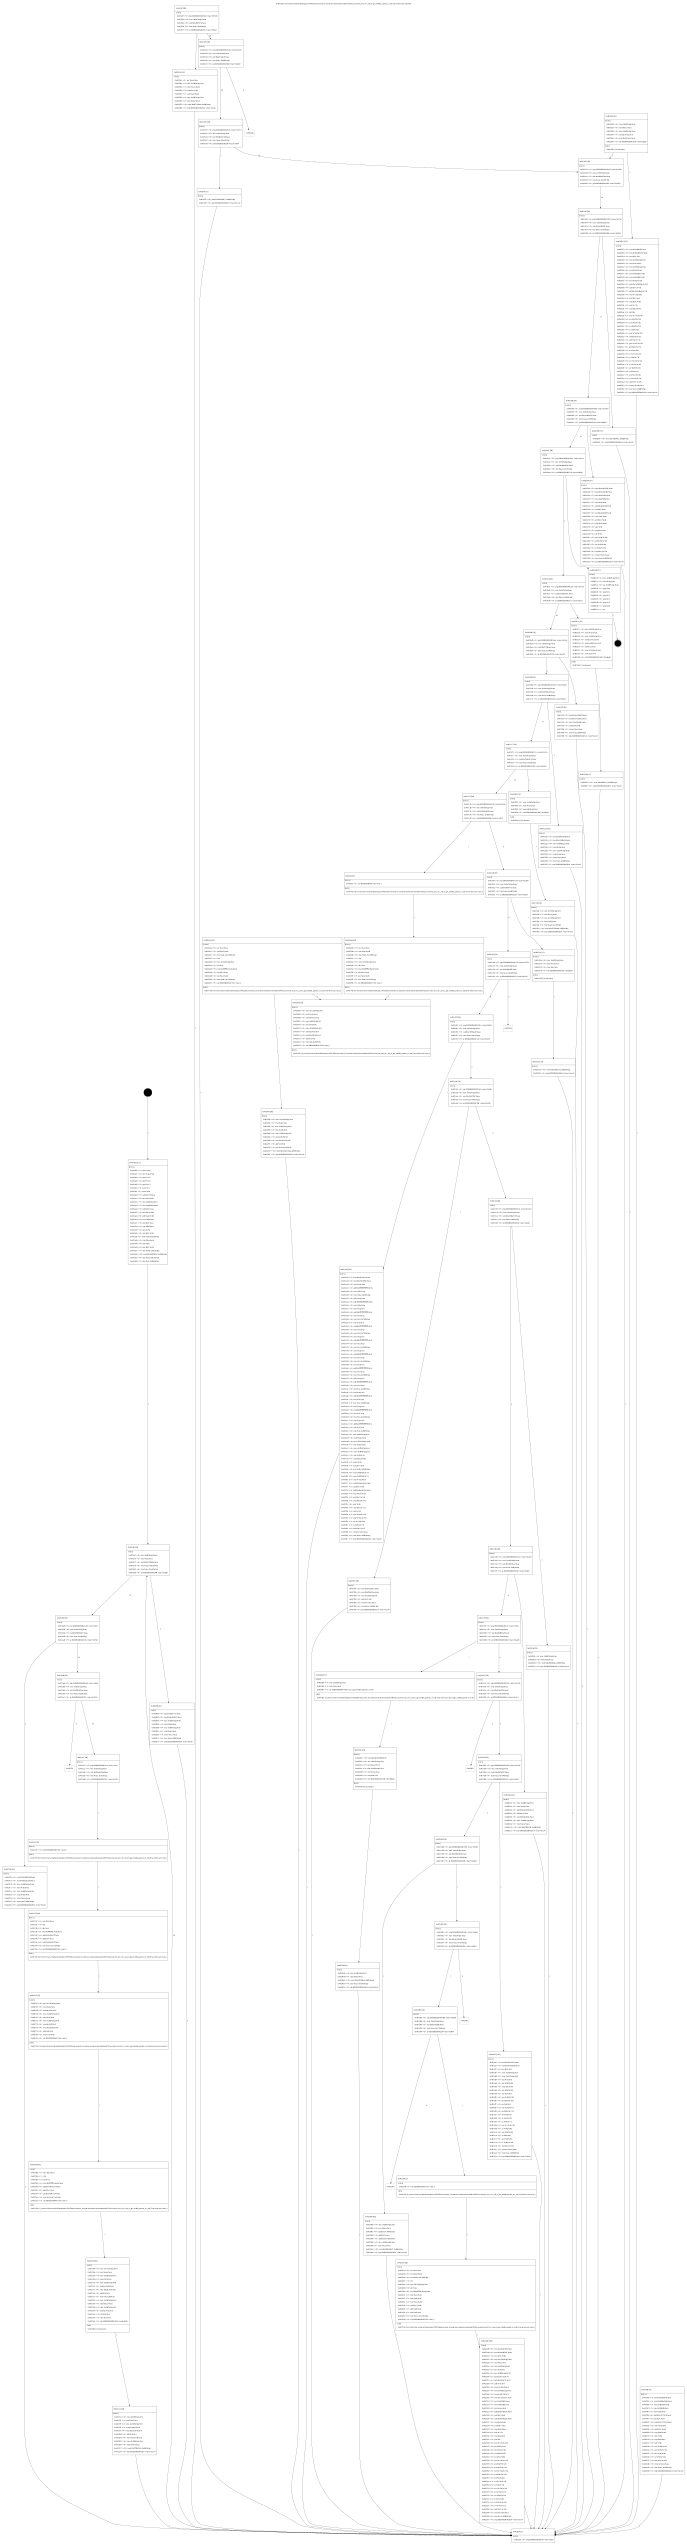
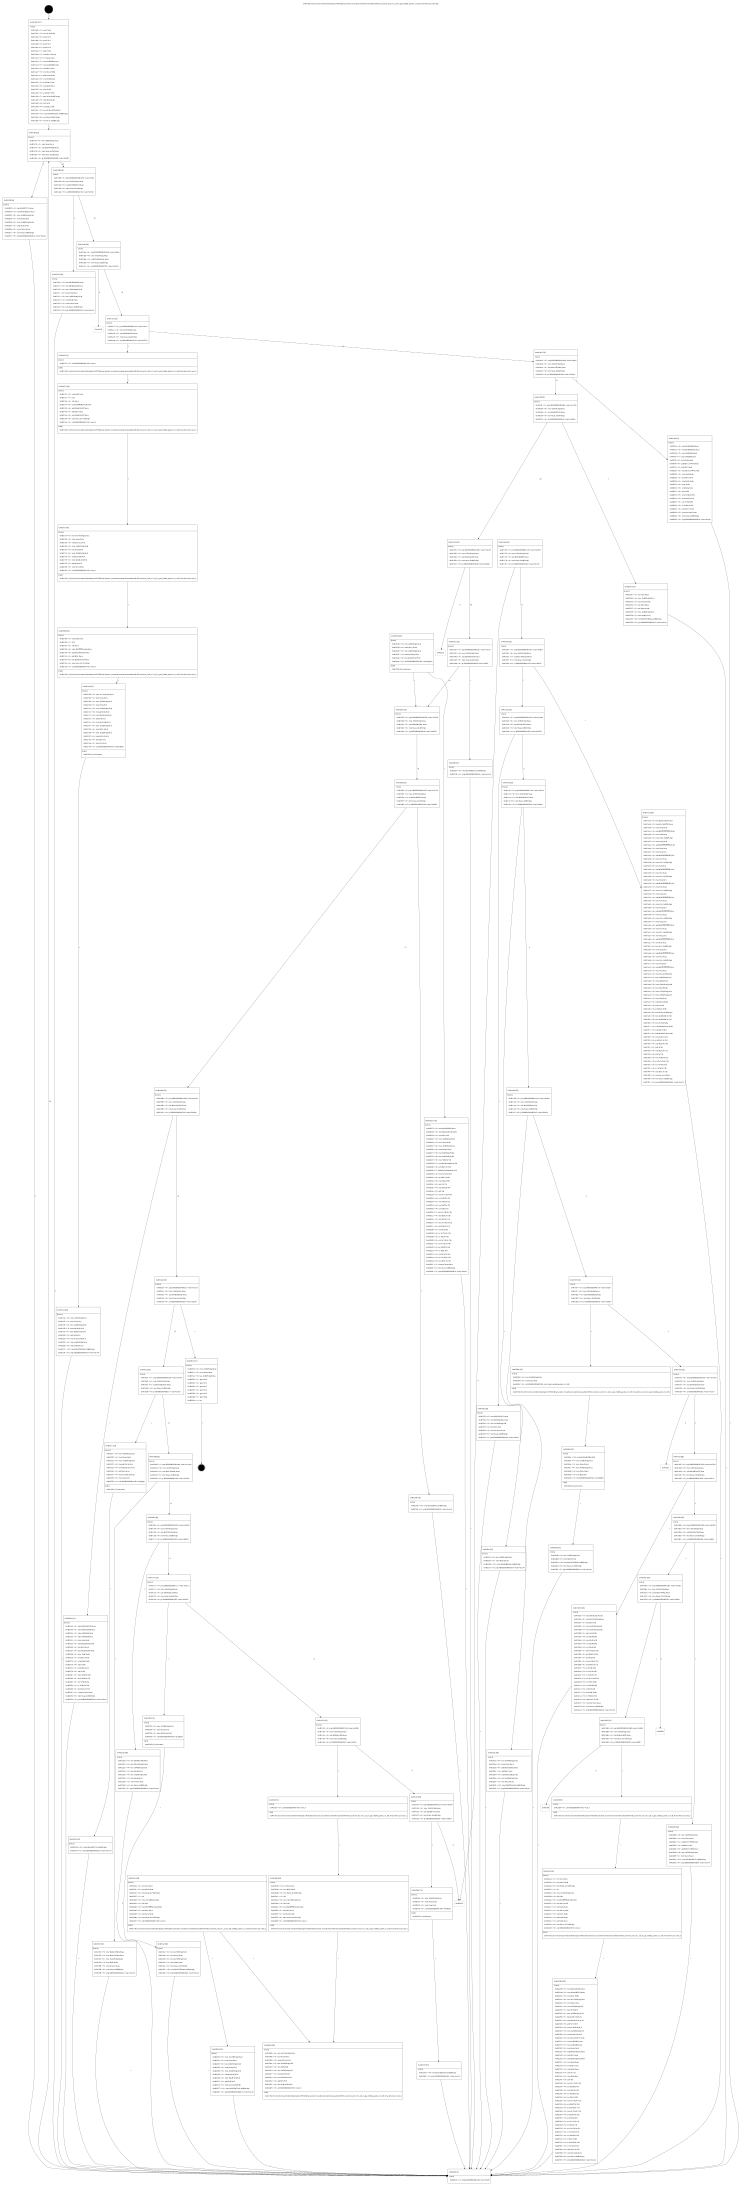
none -> (556, 364)
(508, 924) -> (451, 1860)
